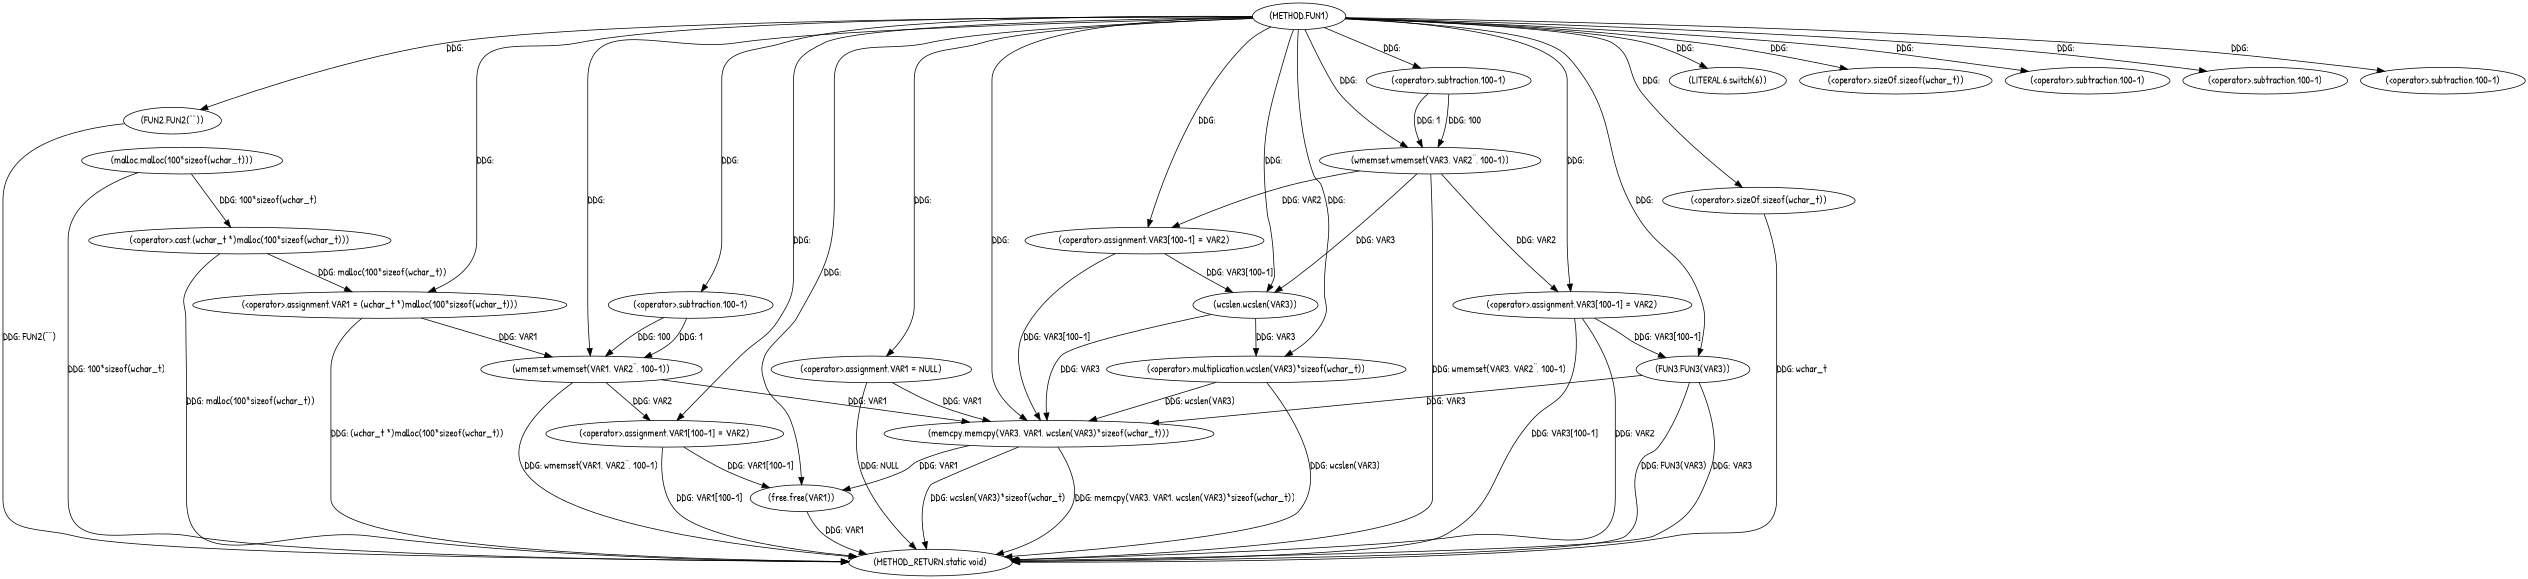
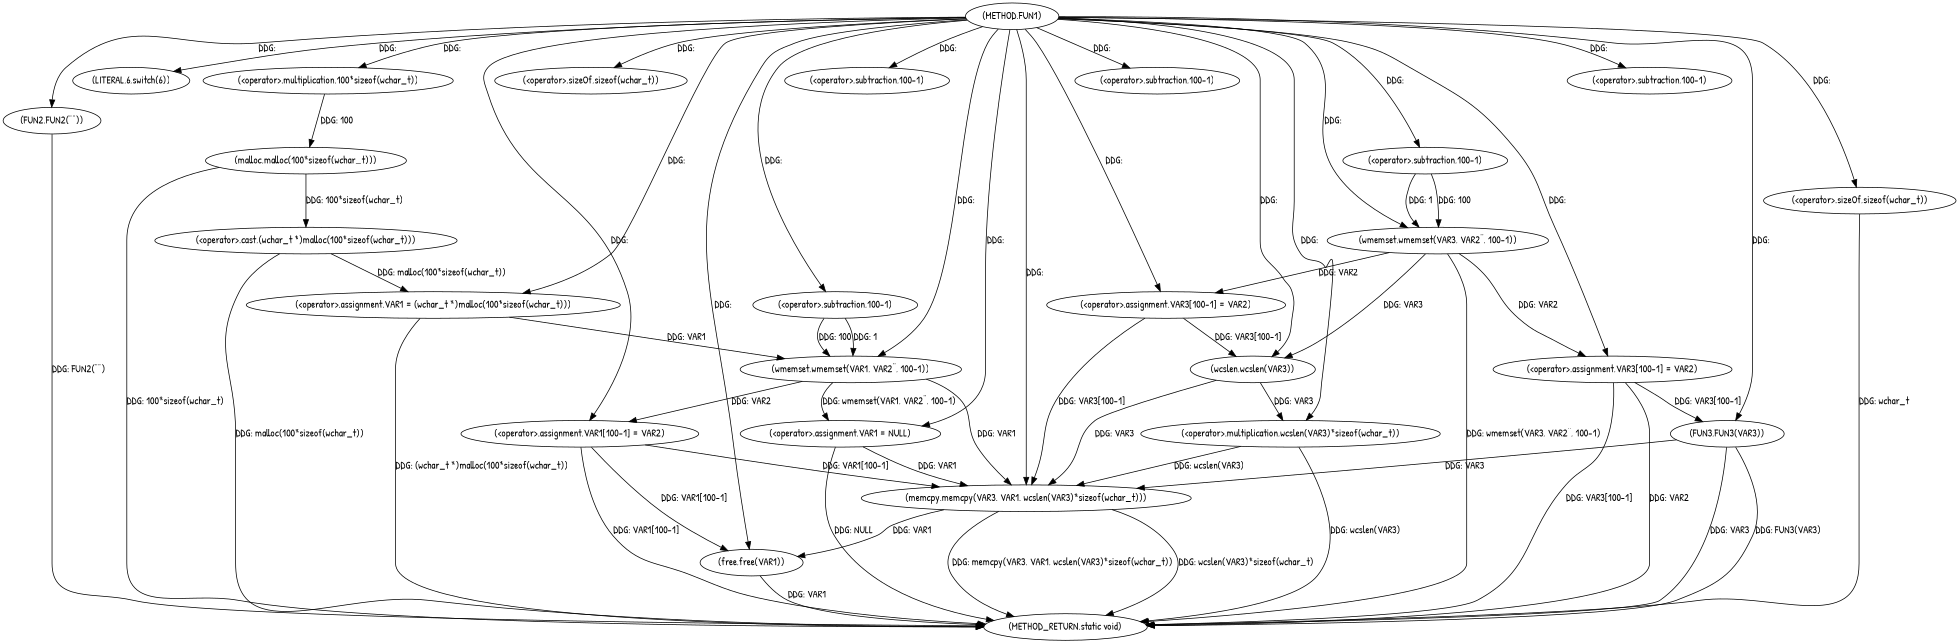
none -> (328, 81)
none -> (788, 467)
(626, 522) -> (822, 397)
